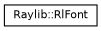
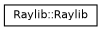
(51, 15) -> (51, 15)
